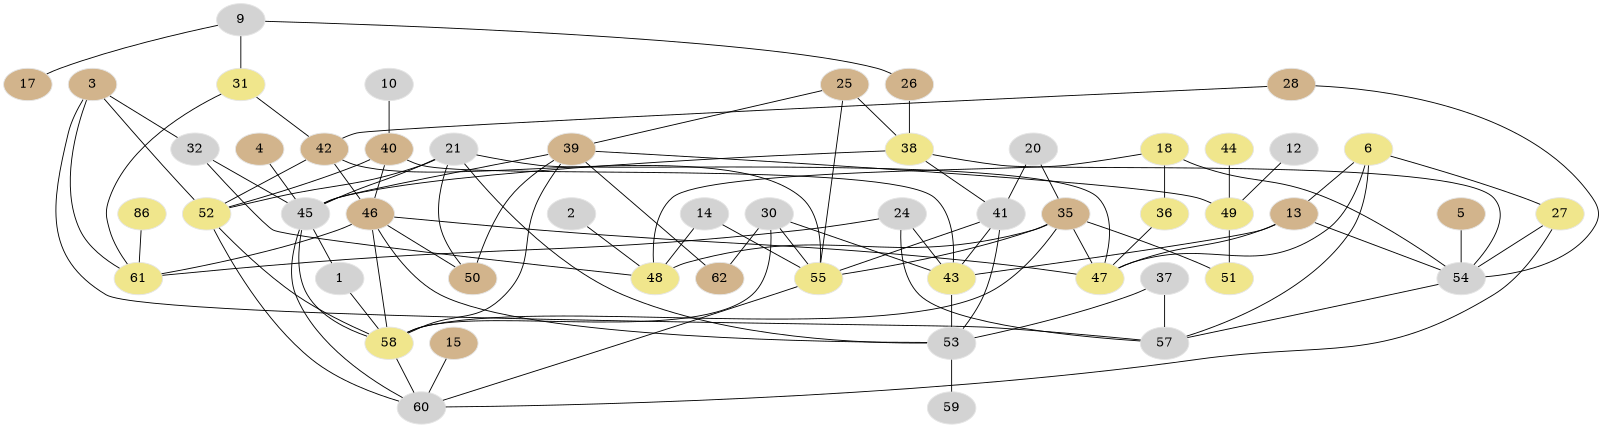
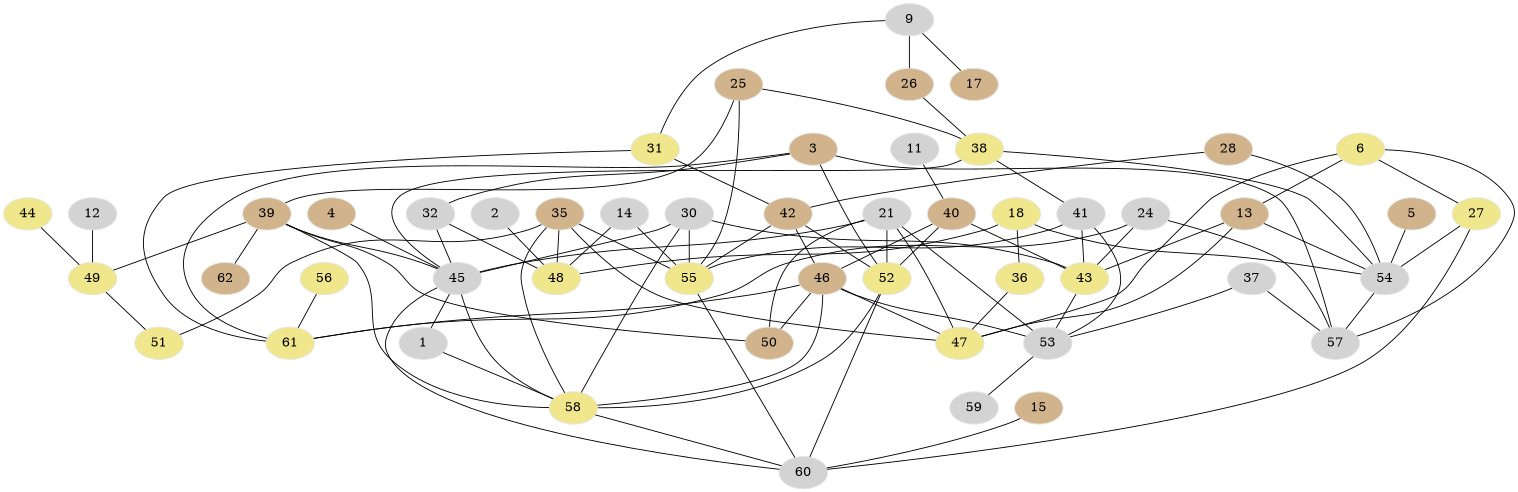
(389, 84) -> (915, 149)
(1033, 149) -> none
(142, 214) -> (324, 279)
(744, 246) -> (605, 243)
